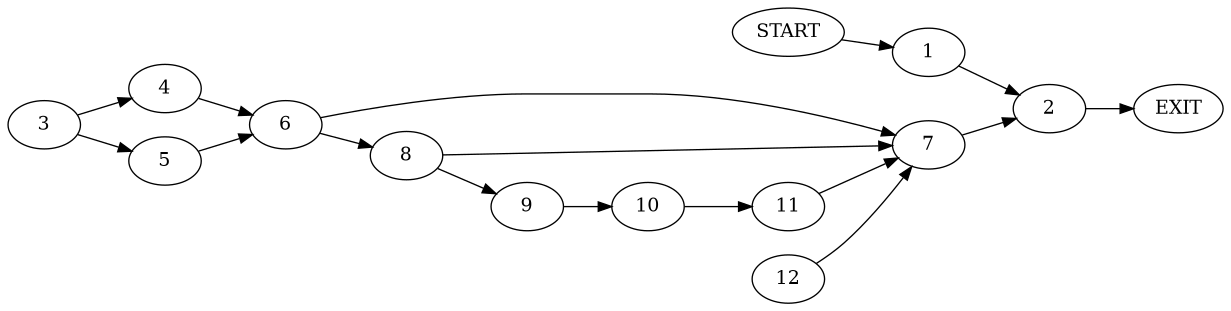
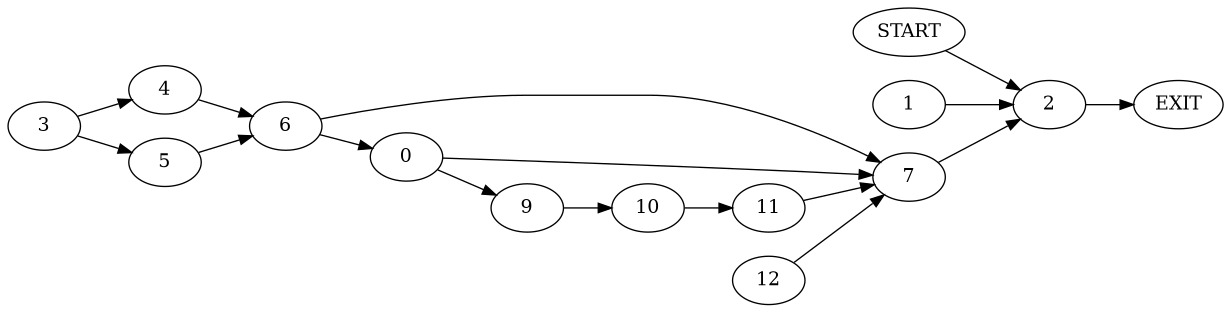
(861, 43) -> (977, 67)
(407, 156) -> (407, 157)
